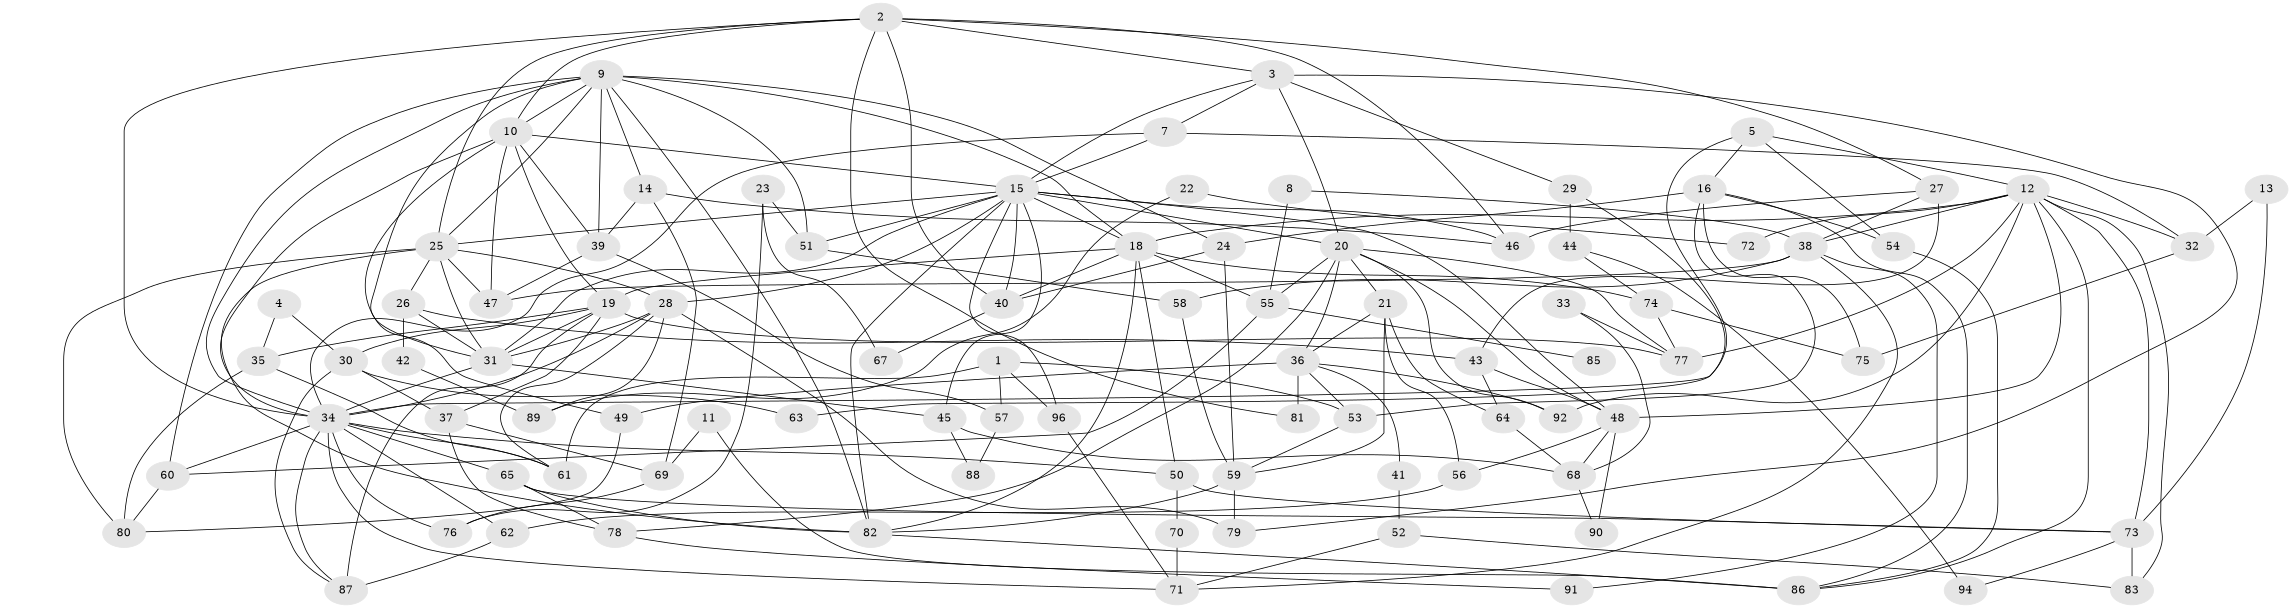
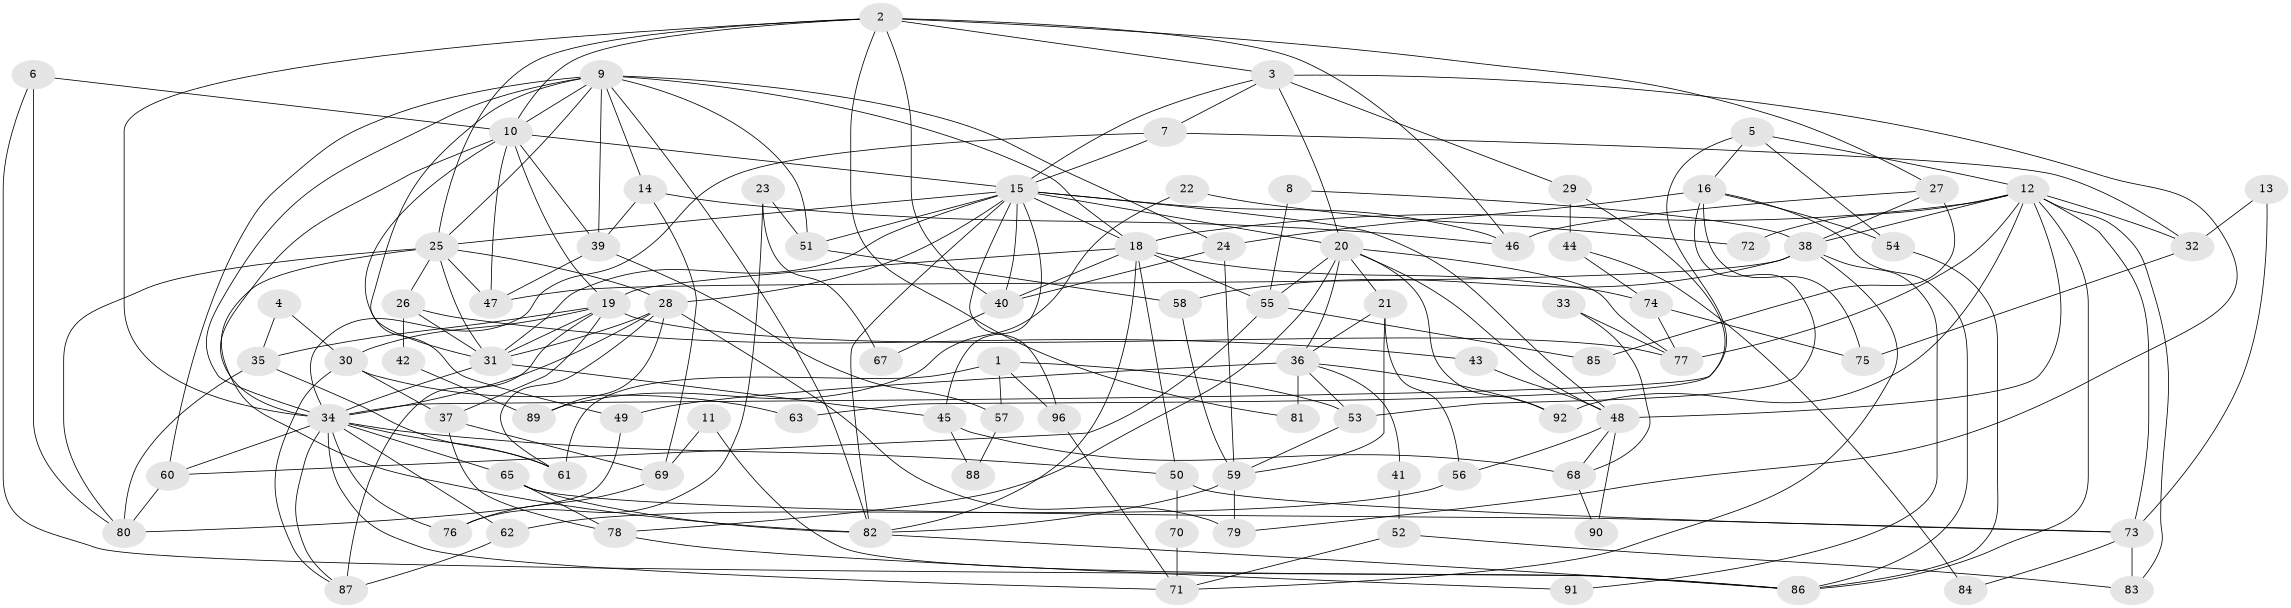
none -> (33, 75)
(1721, 281) -> (1812, 296)
(1503, 419) -> none
(1966, 591) -> (1966, 591)
